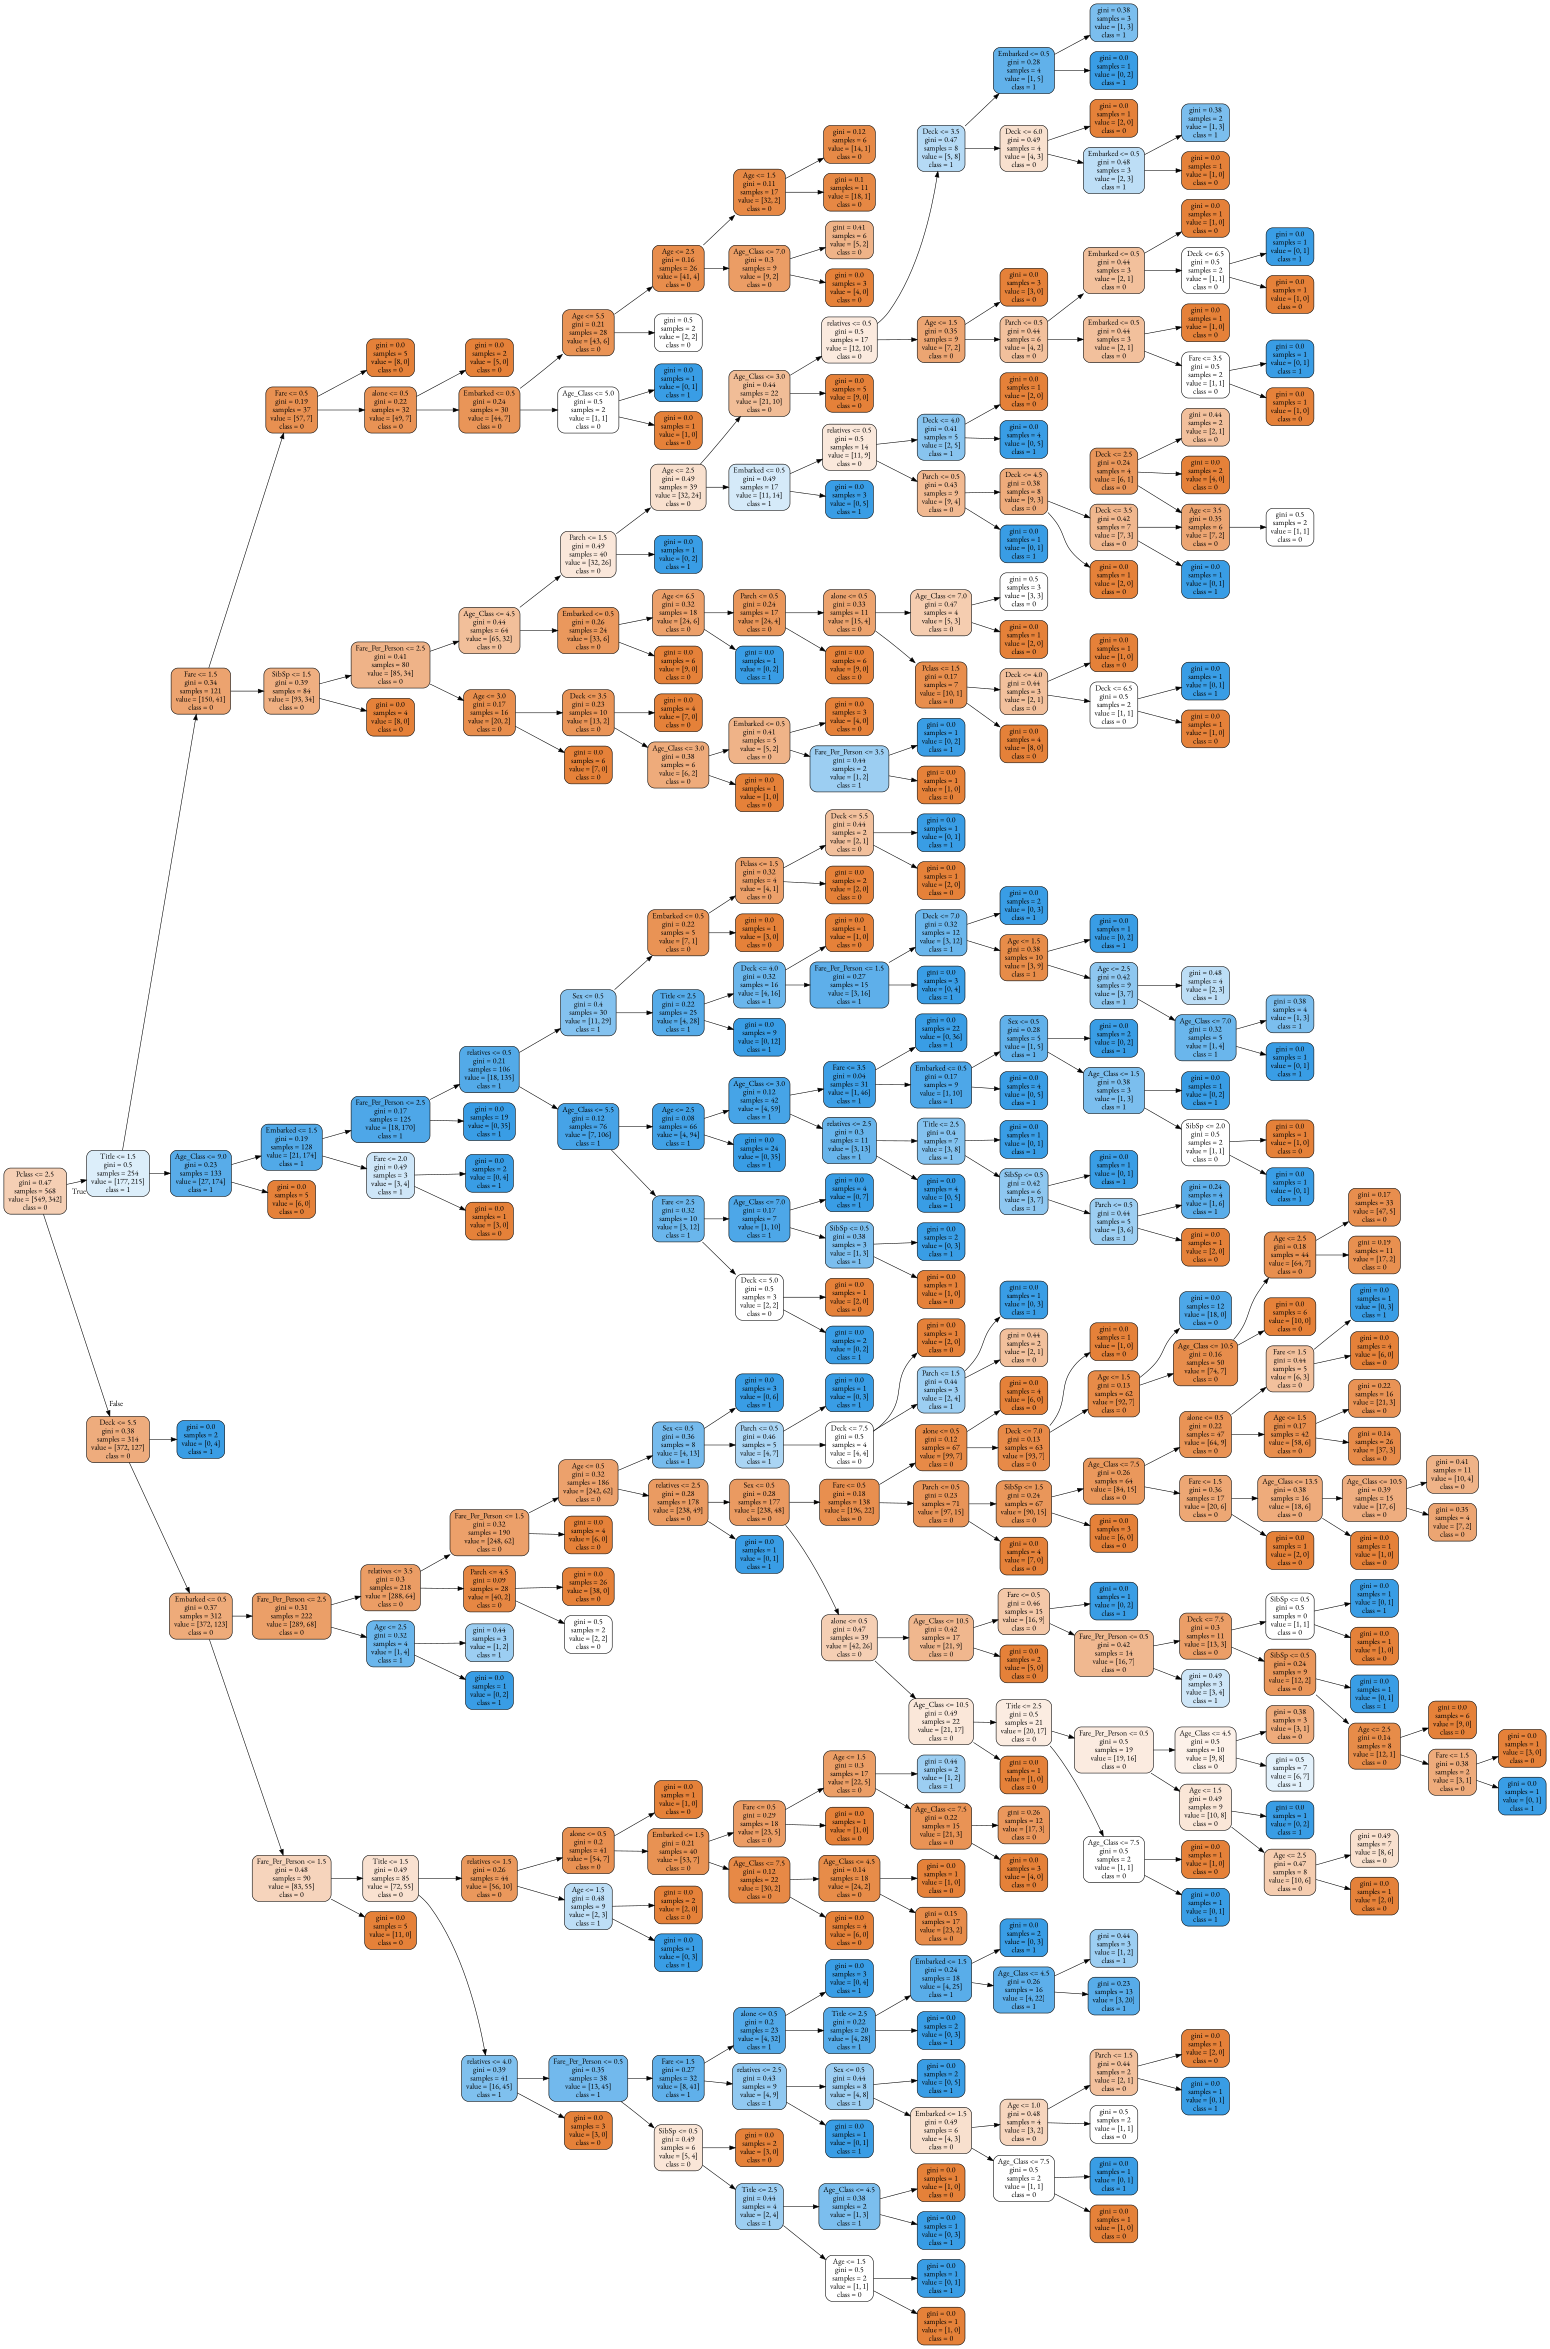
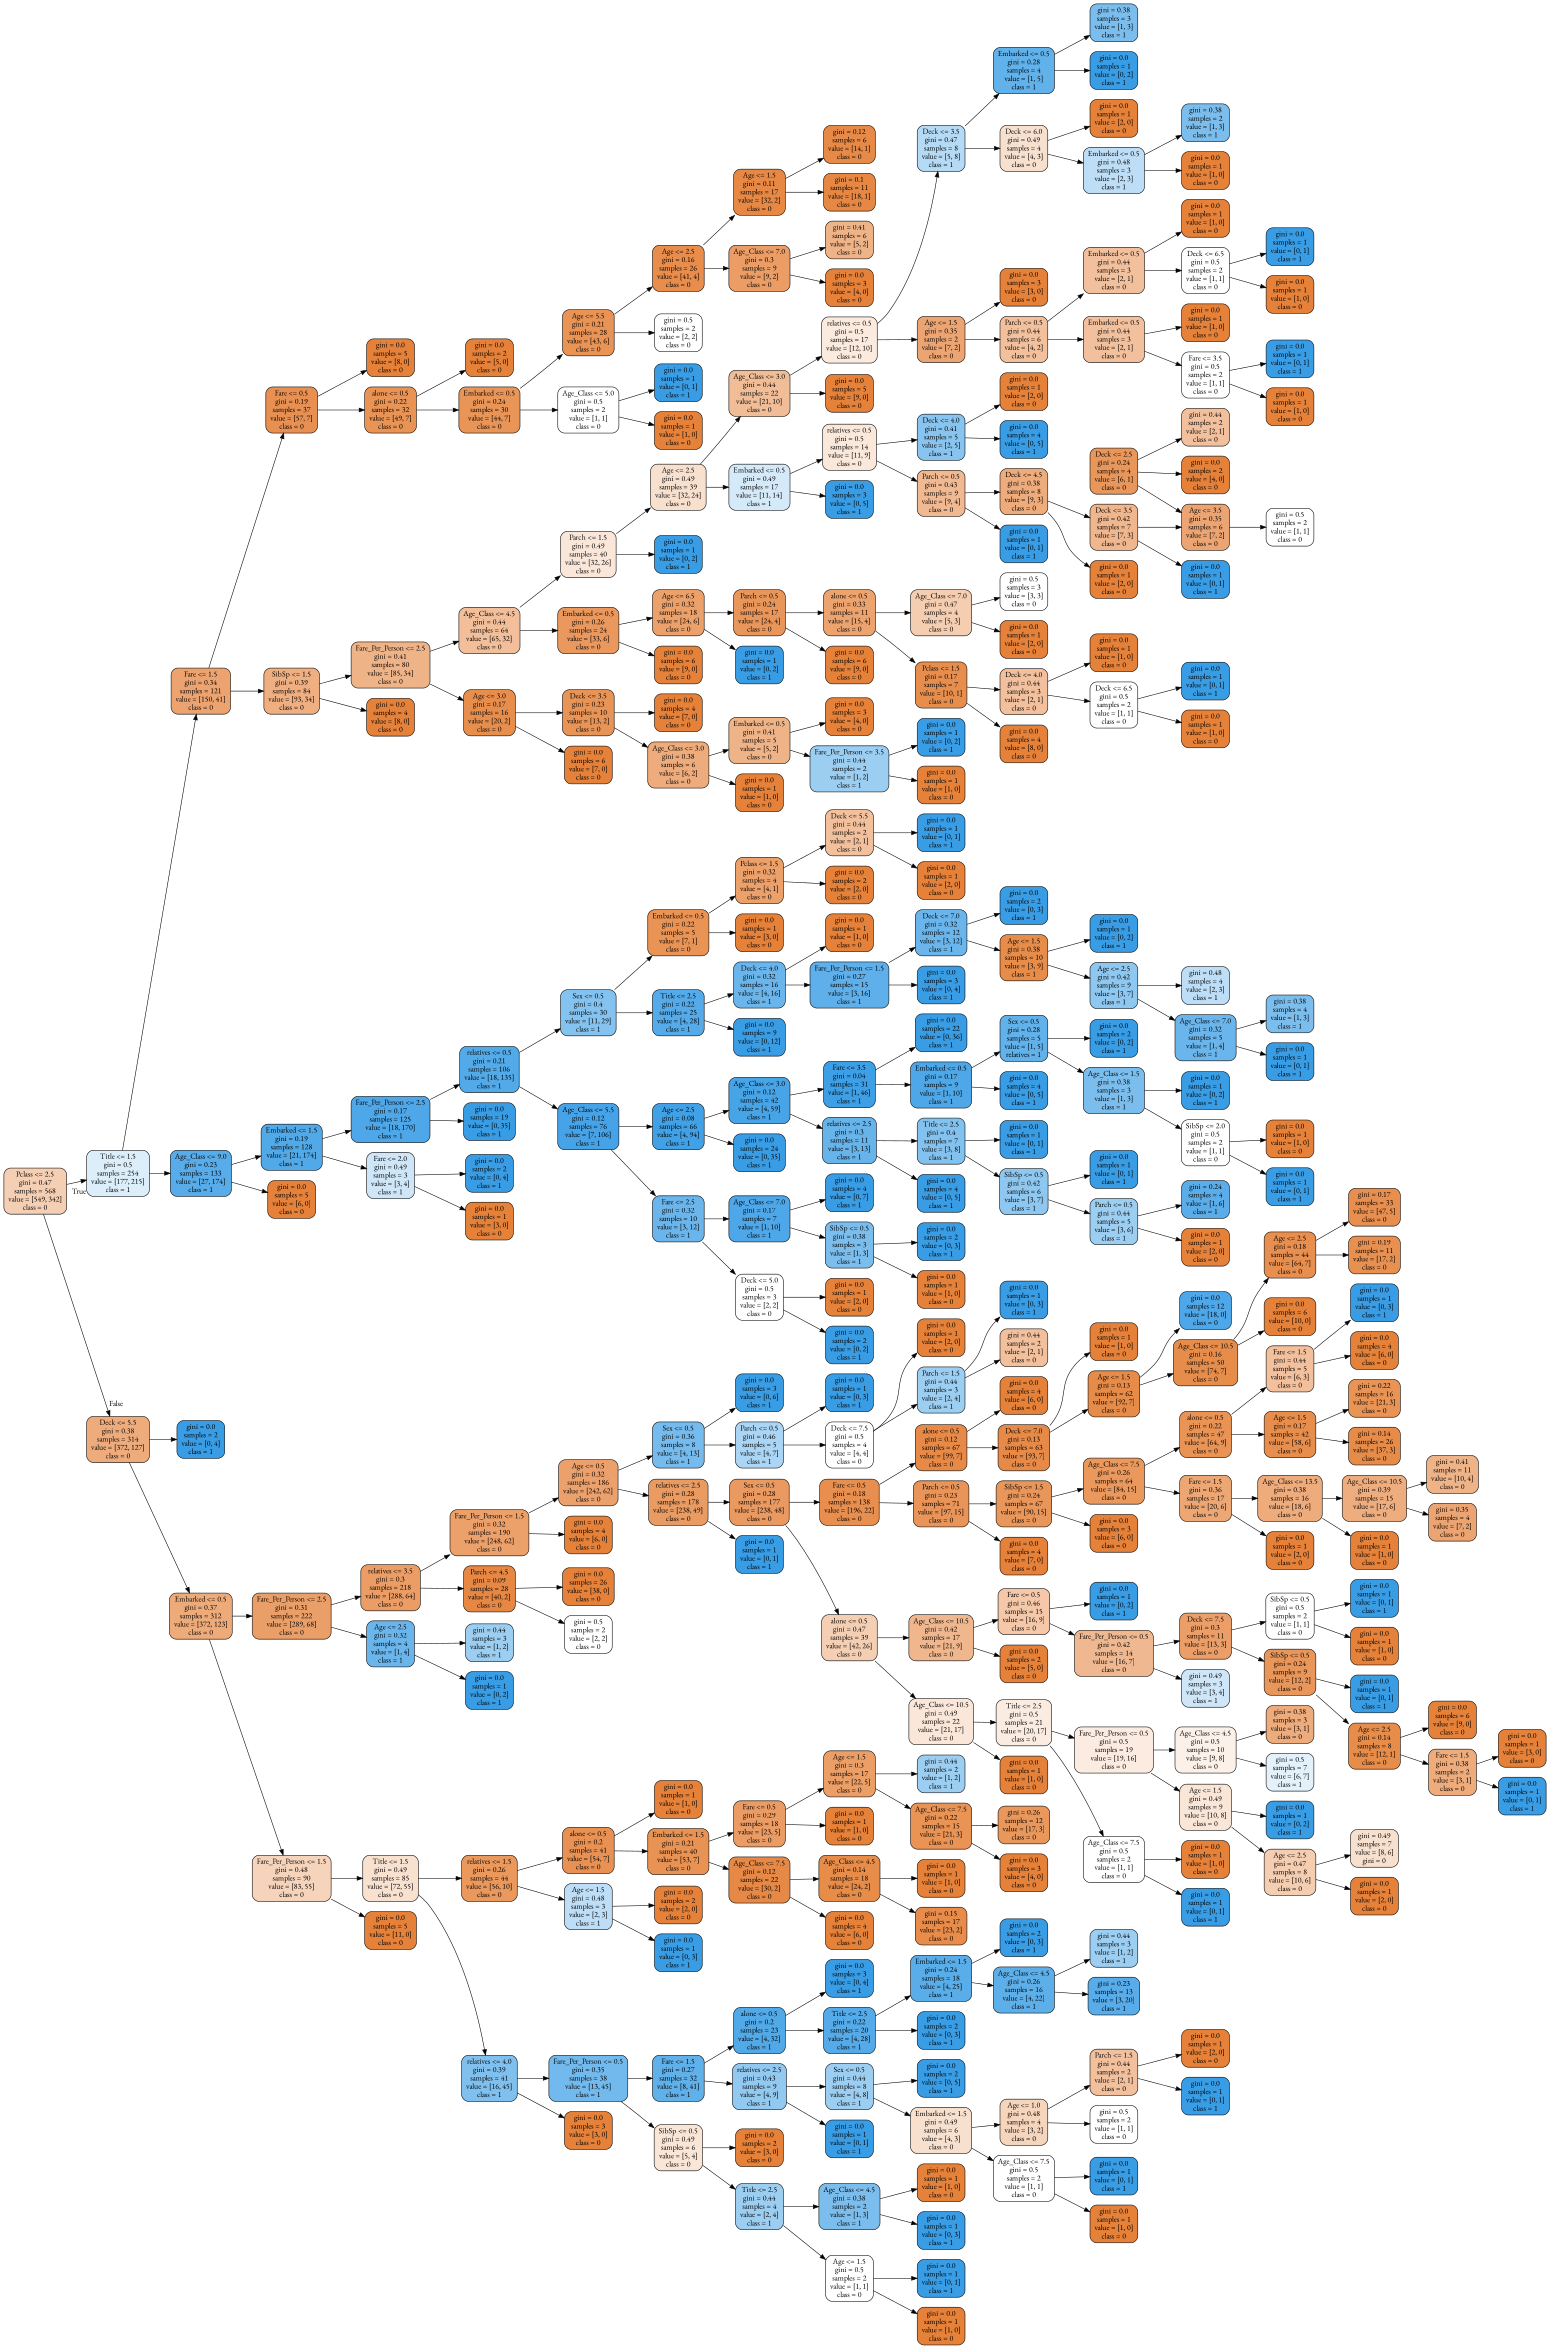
(941, 339) -> (941, 339)
(1024, 1038) -> (1024, 1038)
(1290, 1616) -> (1290, 1616)
(1374, 1848) -> (1374, 1848)
(588, 1907) -> (588, 1907)
